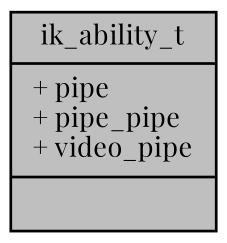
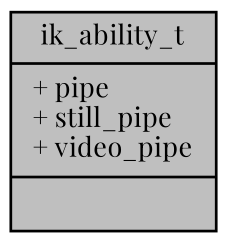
(107, 119) -> (103, 119)
